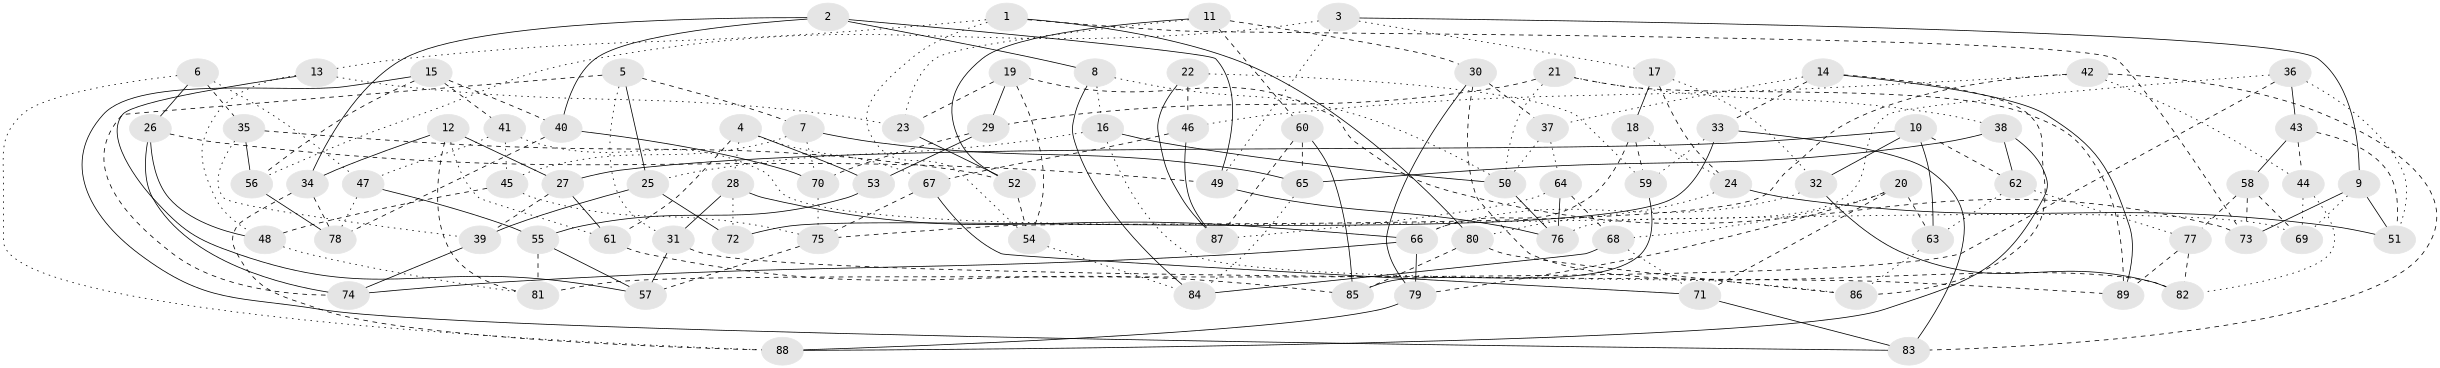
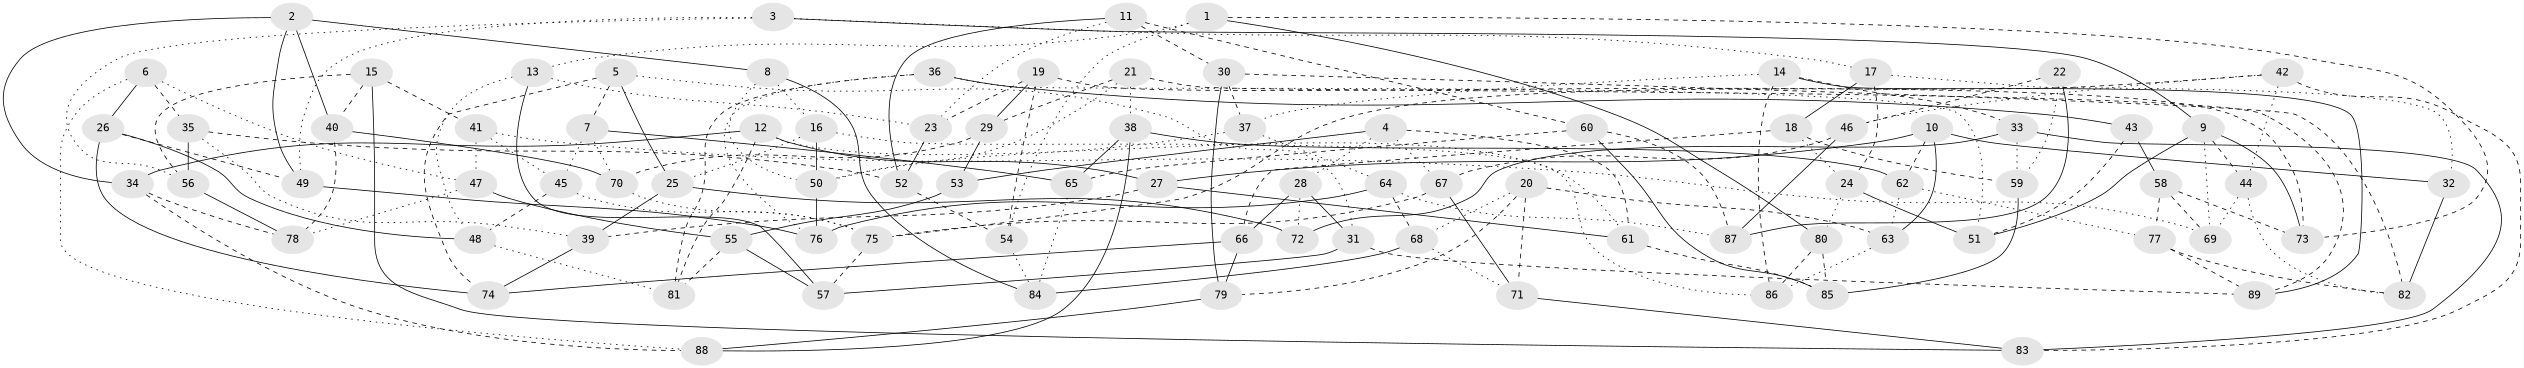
(2300, 156) -> (2225, 156)
(1523, 212) -> none
